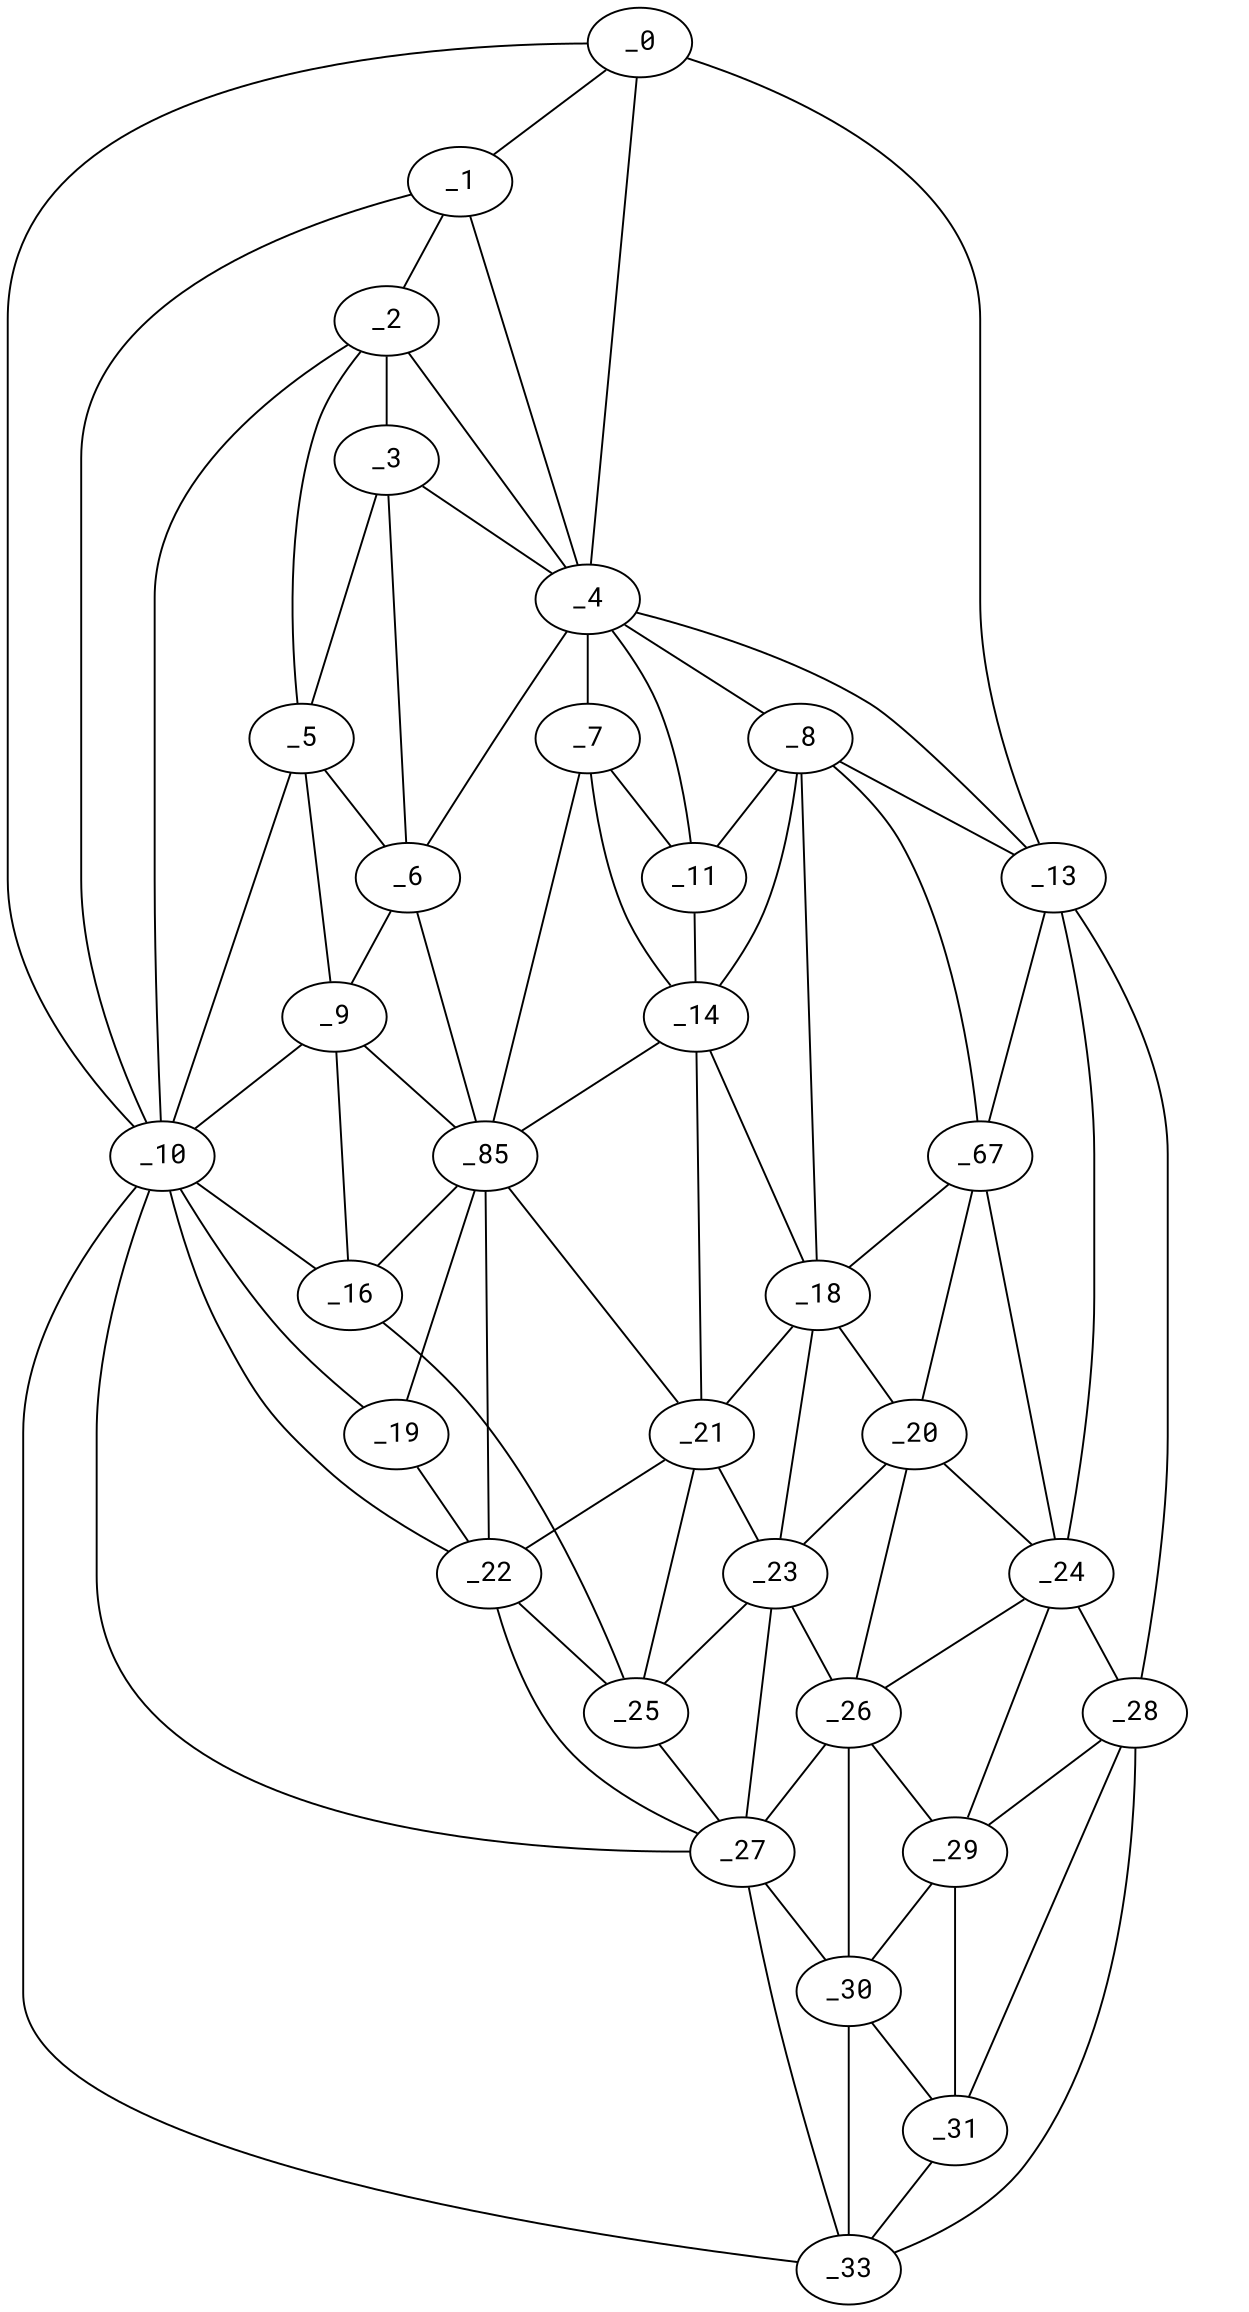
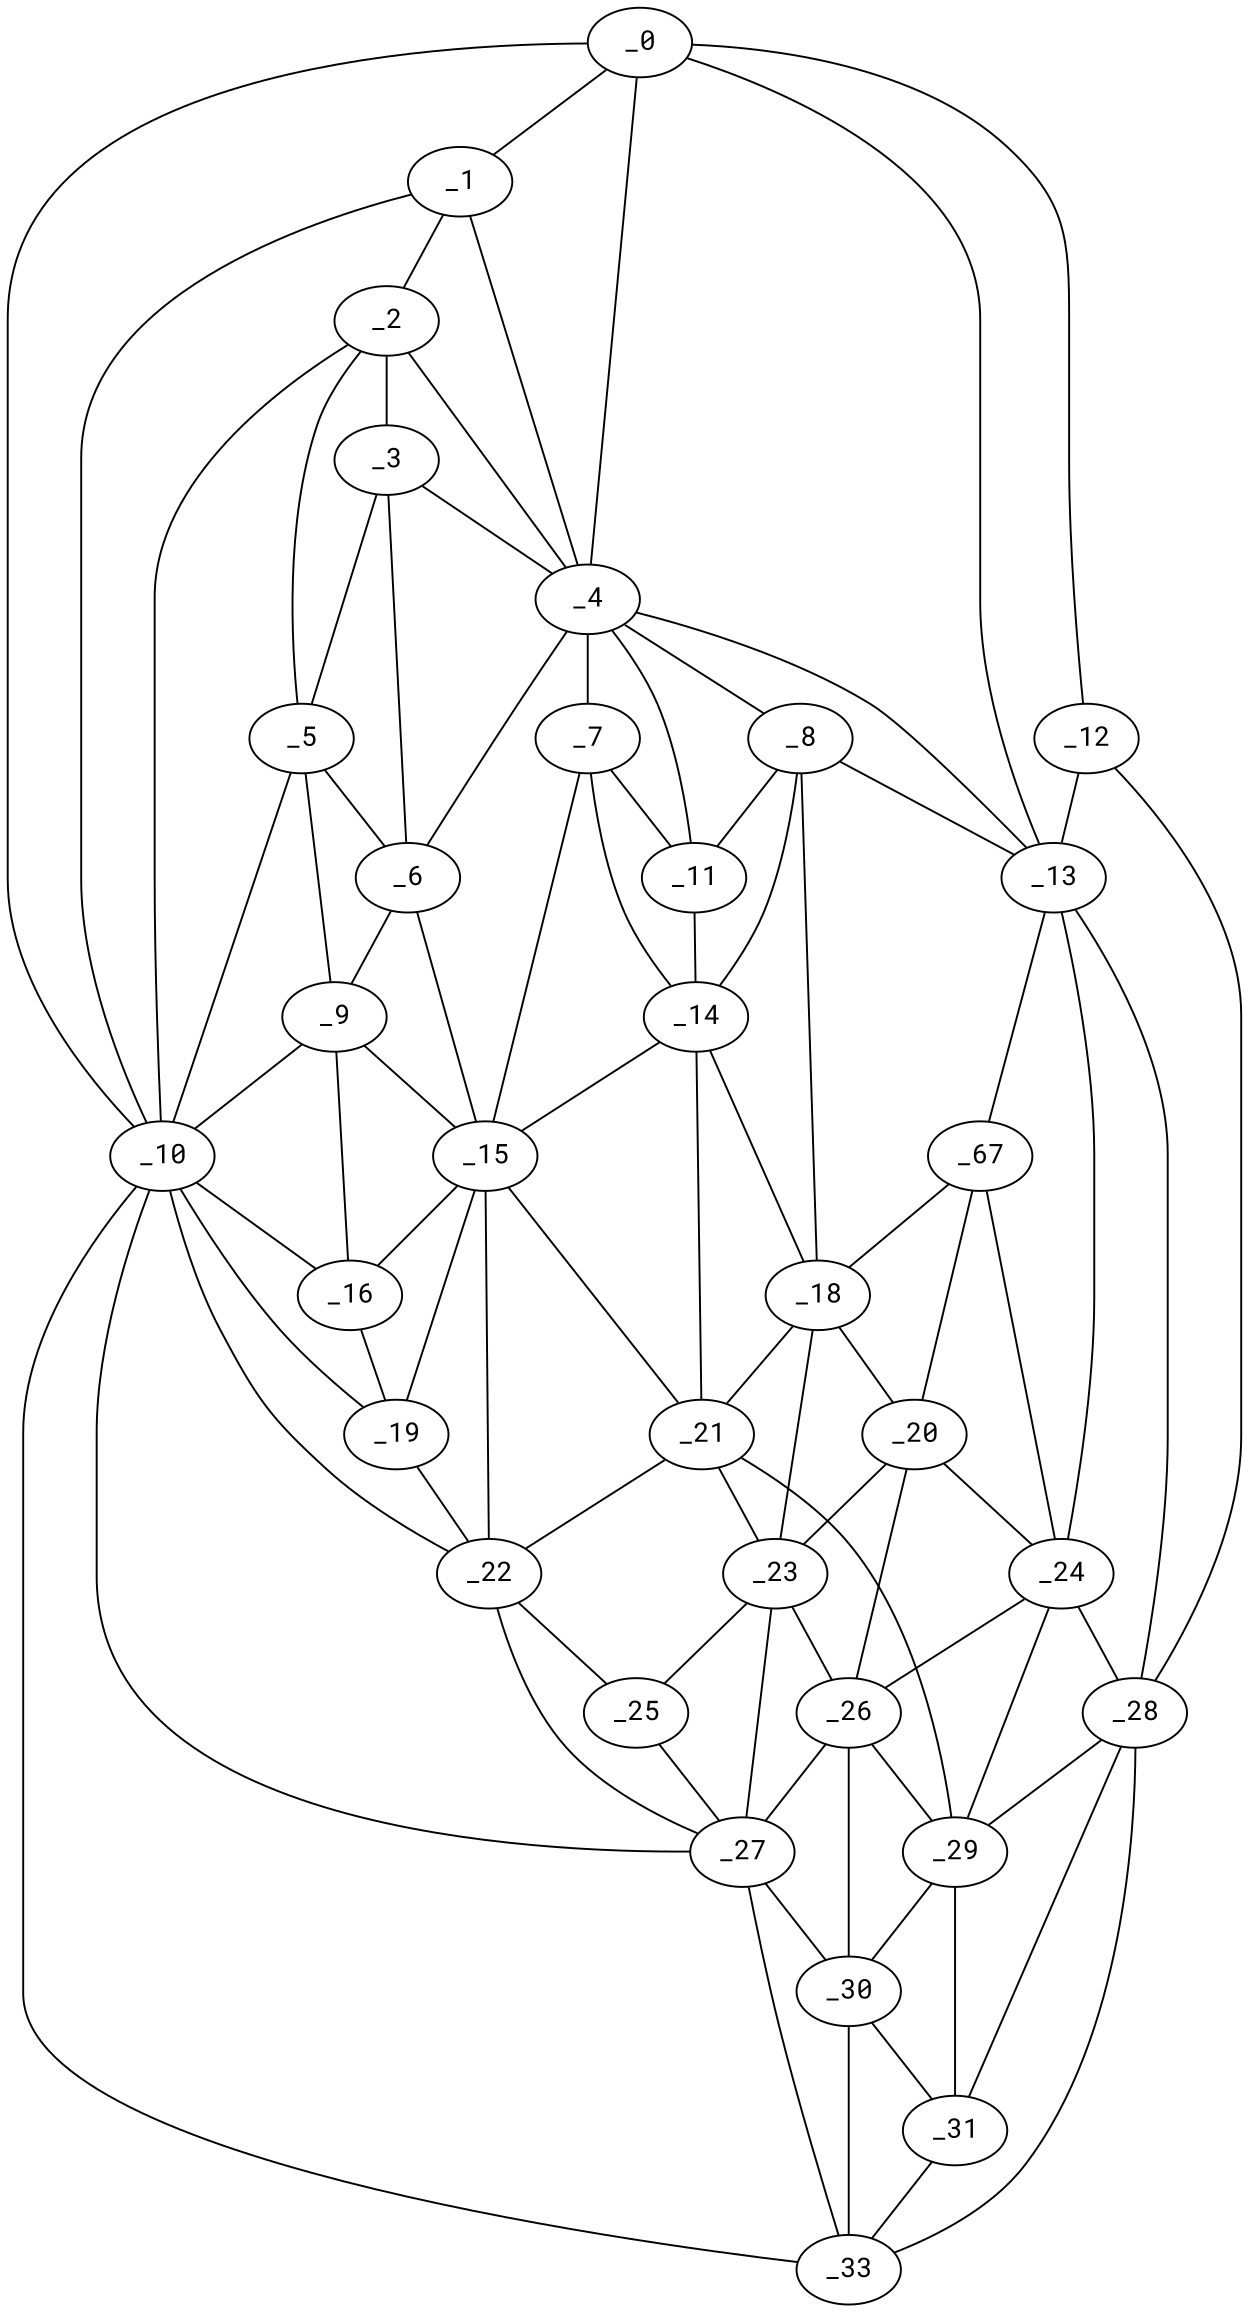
none -> (1087, 739)
(938, 929) -> none
(485, 1156) -> (485, 1156)
(527, 1484) -> (373, 1365)
(669, 1574) -> (891, 1610)
